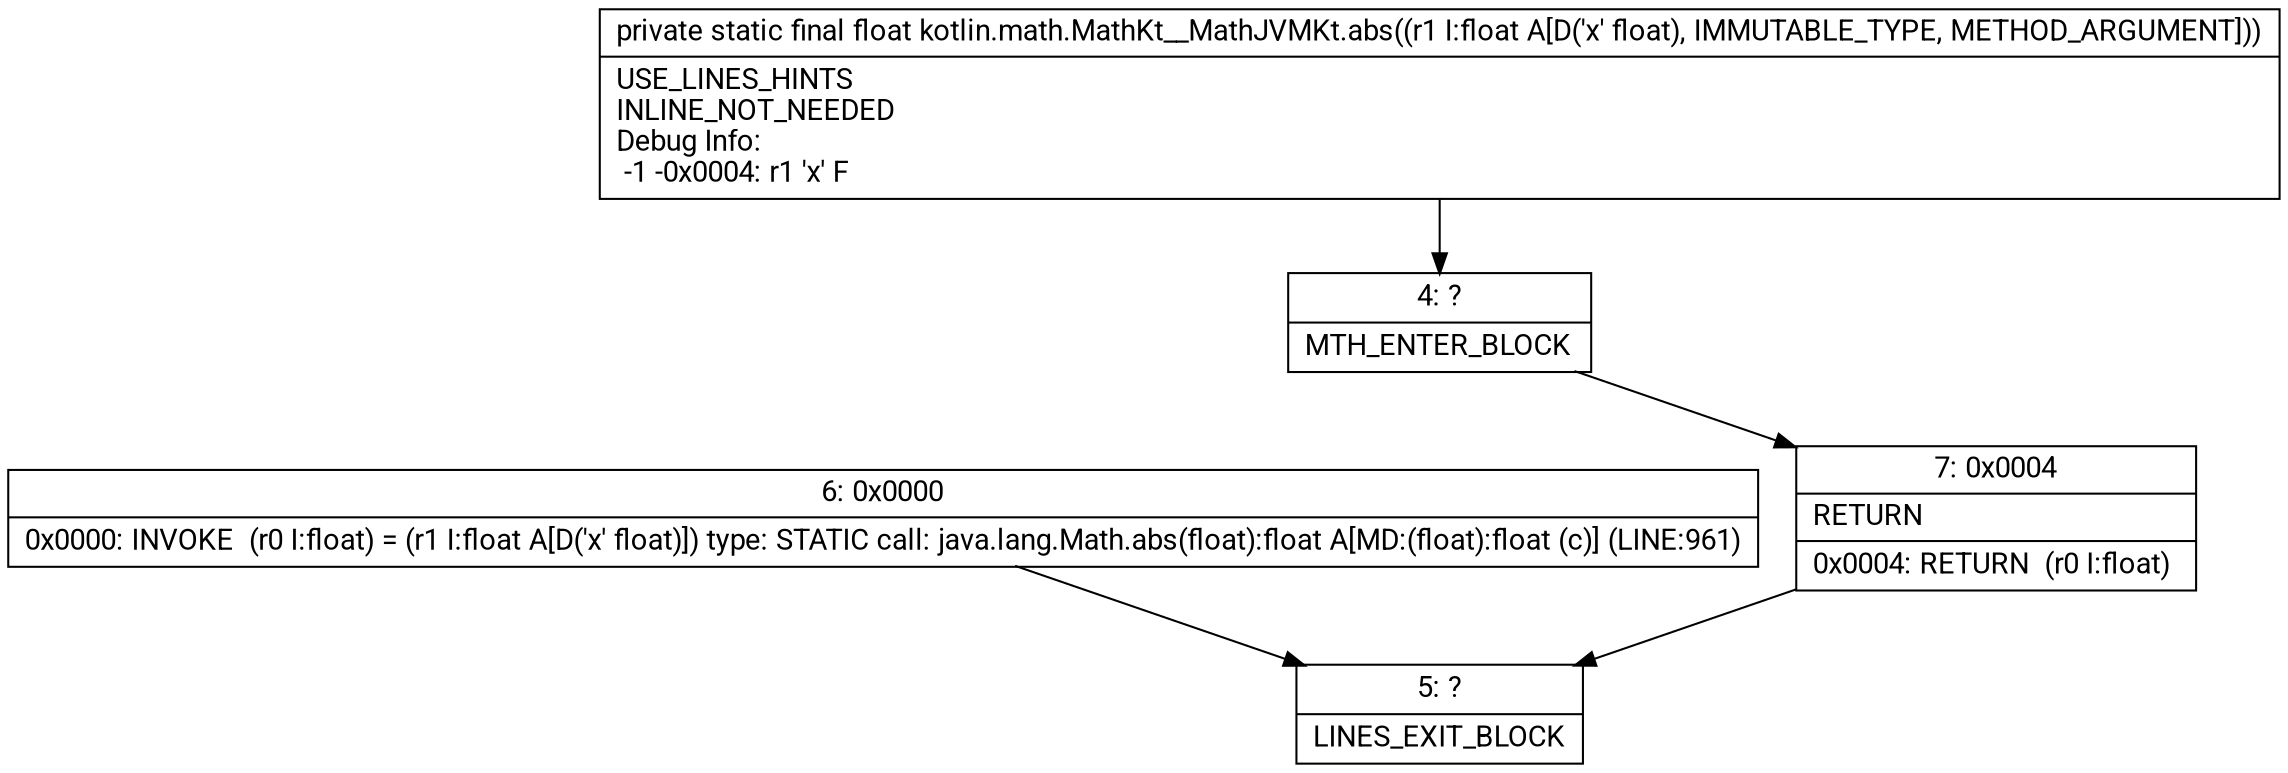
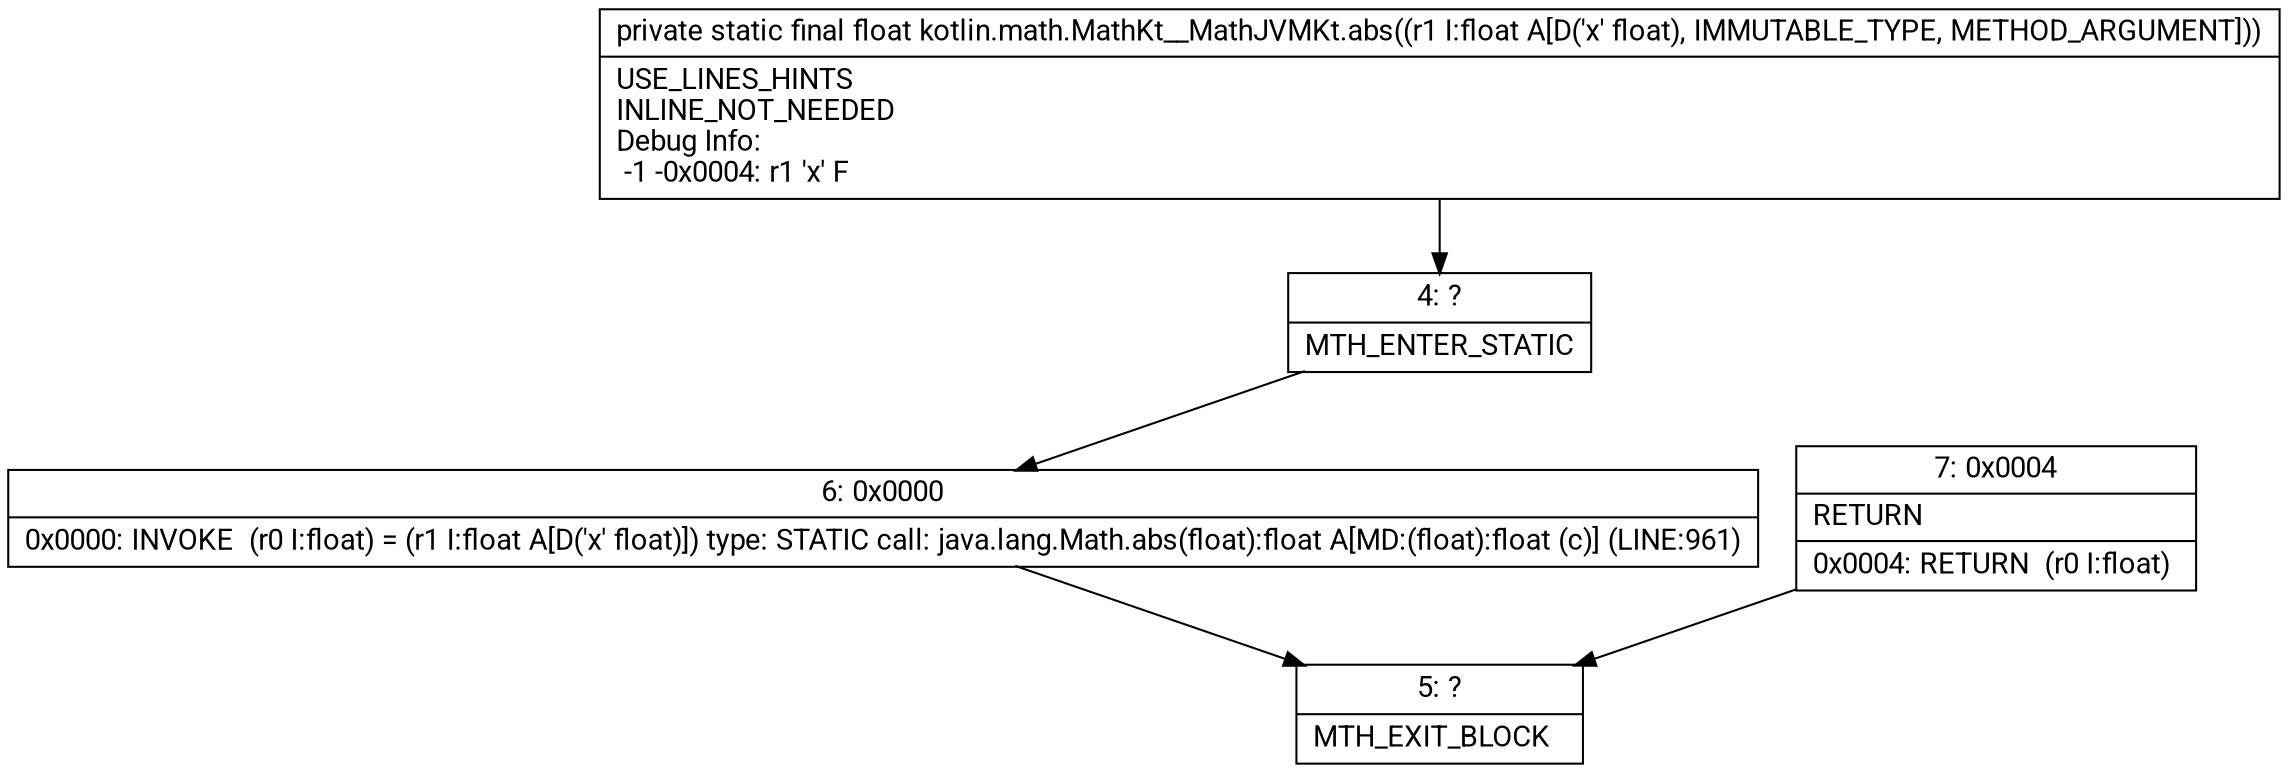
(1439, 346) -> (1440, 346)
(1675, 406) -> (1170, 417)
(1440, 738) -> (1431, 738)
